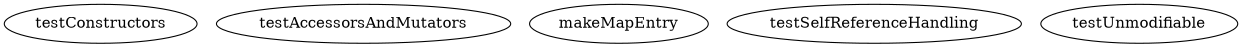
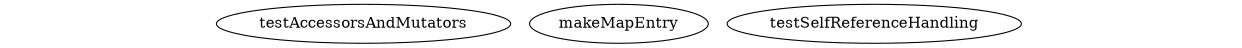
(101, 24) -> none
(1139, 24) -> none
